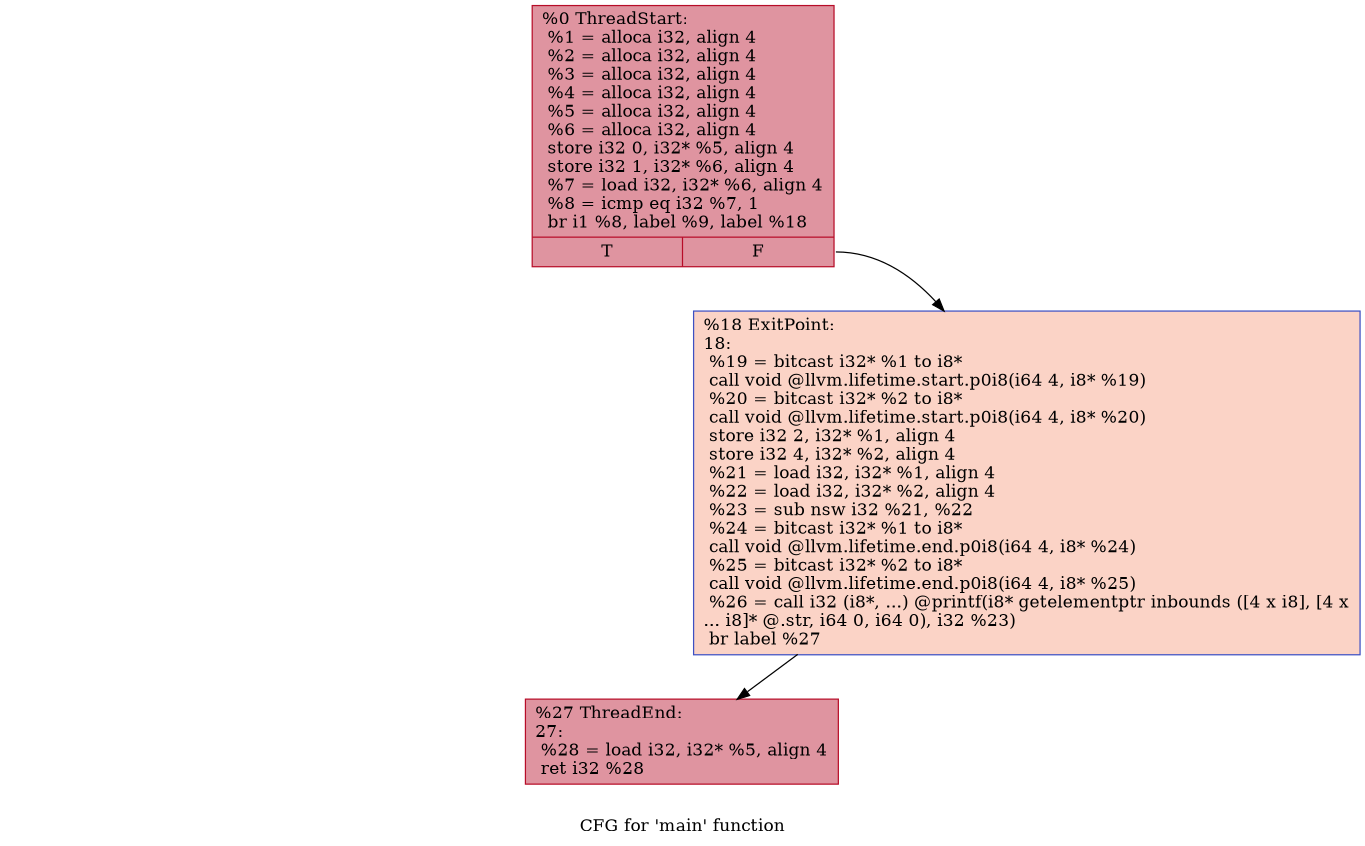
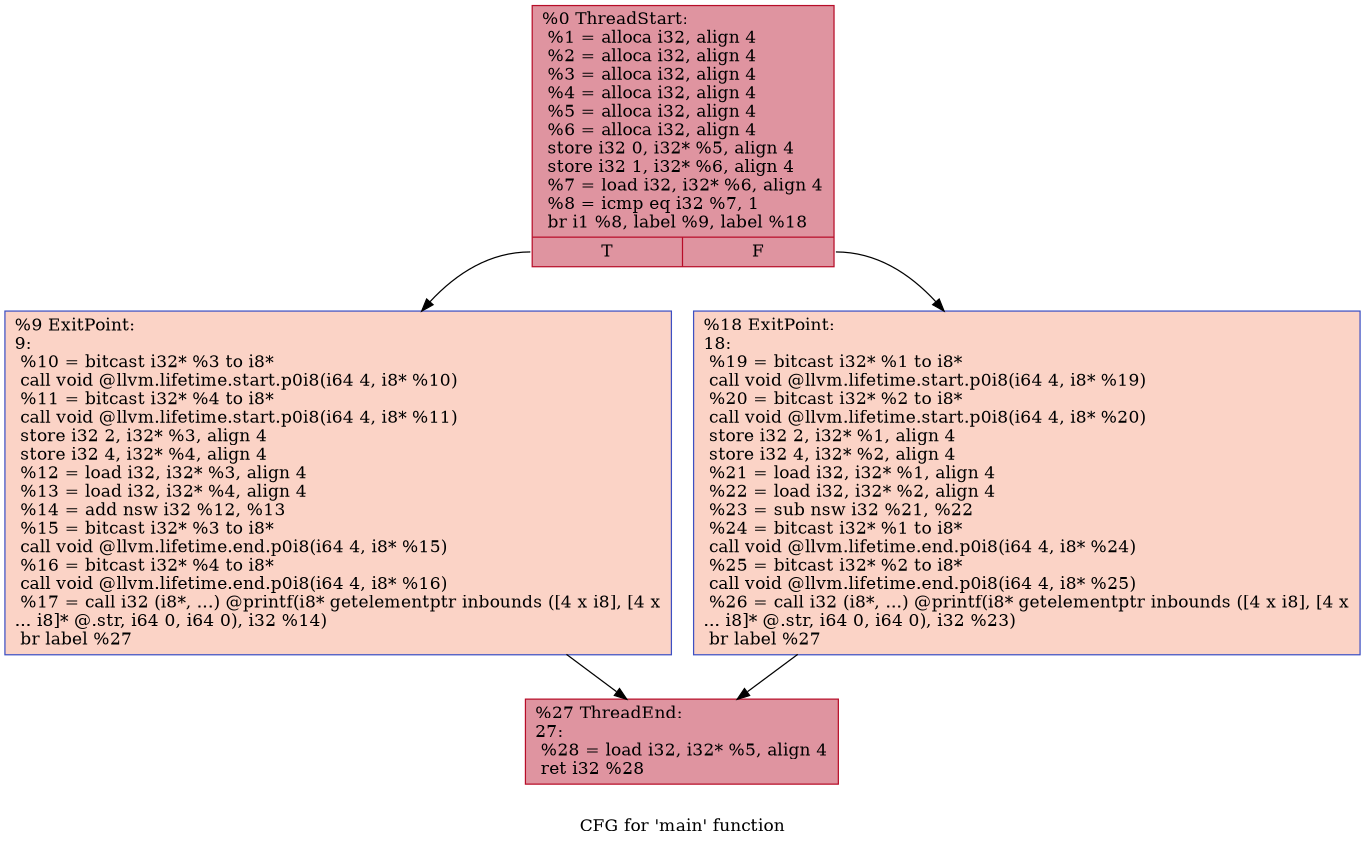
none -> (338, 483)
